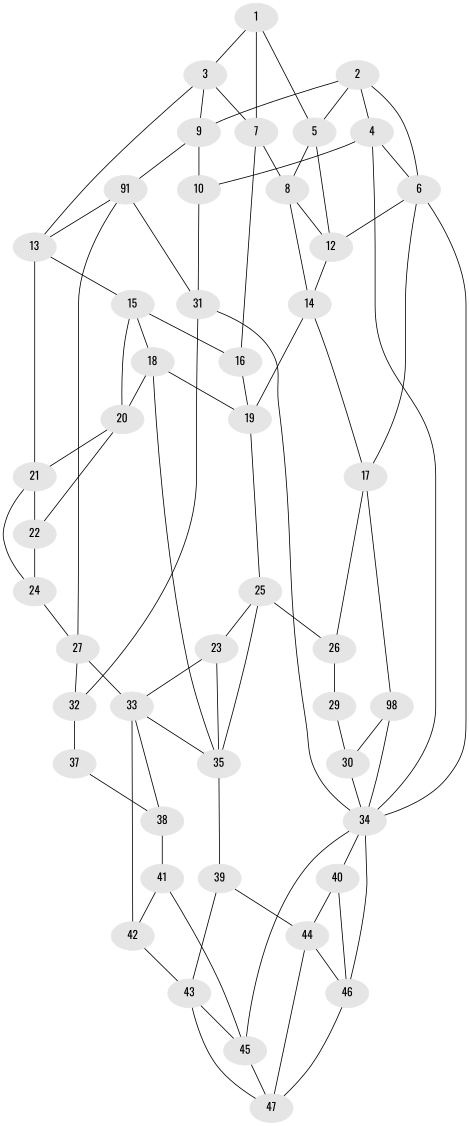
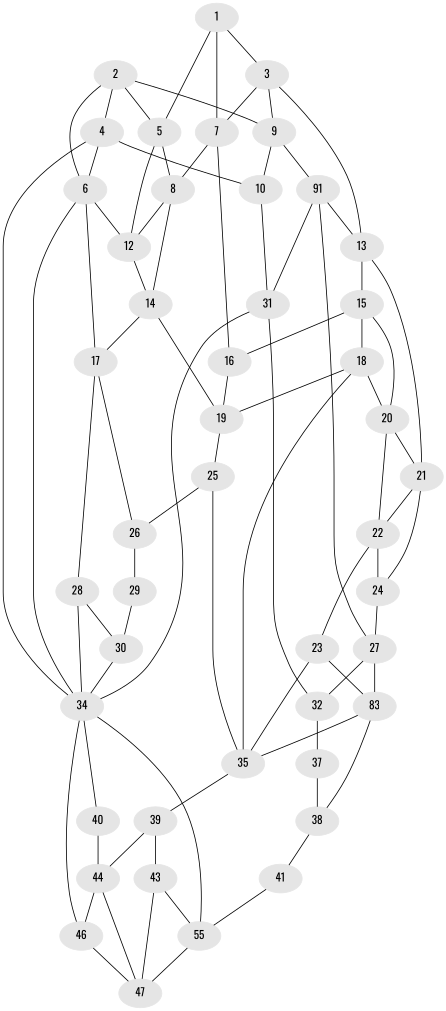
(238, 620) -> (346, 583)
(132, 706) -> (375, 706)
(392, 706) -> (77, 592)
(133, 936) -> none
(342, 936) -> none
(245, 1051) -> (199, 936)
